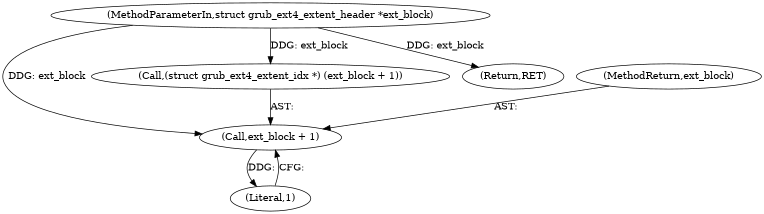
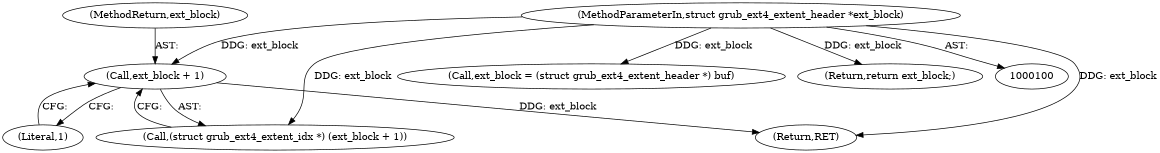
none -> (591, 76)
none -> (890, 76)
none -> (1032, 76)
(284, 107) -> (151, 107)
none -> (484, 107)
none -> (176, 110)
(263, 168) -> (103, 107)
